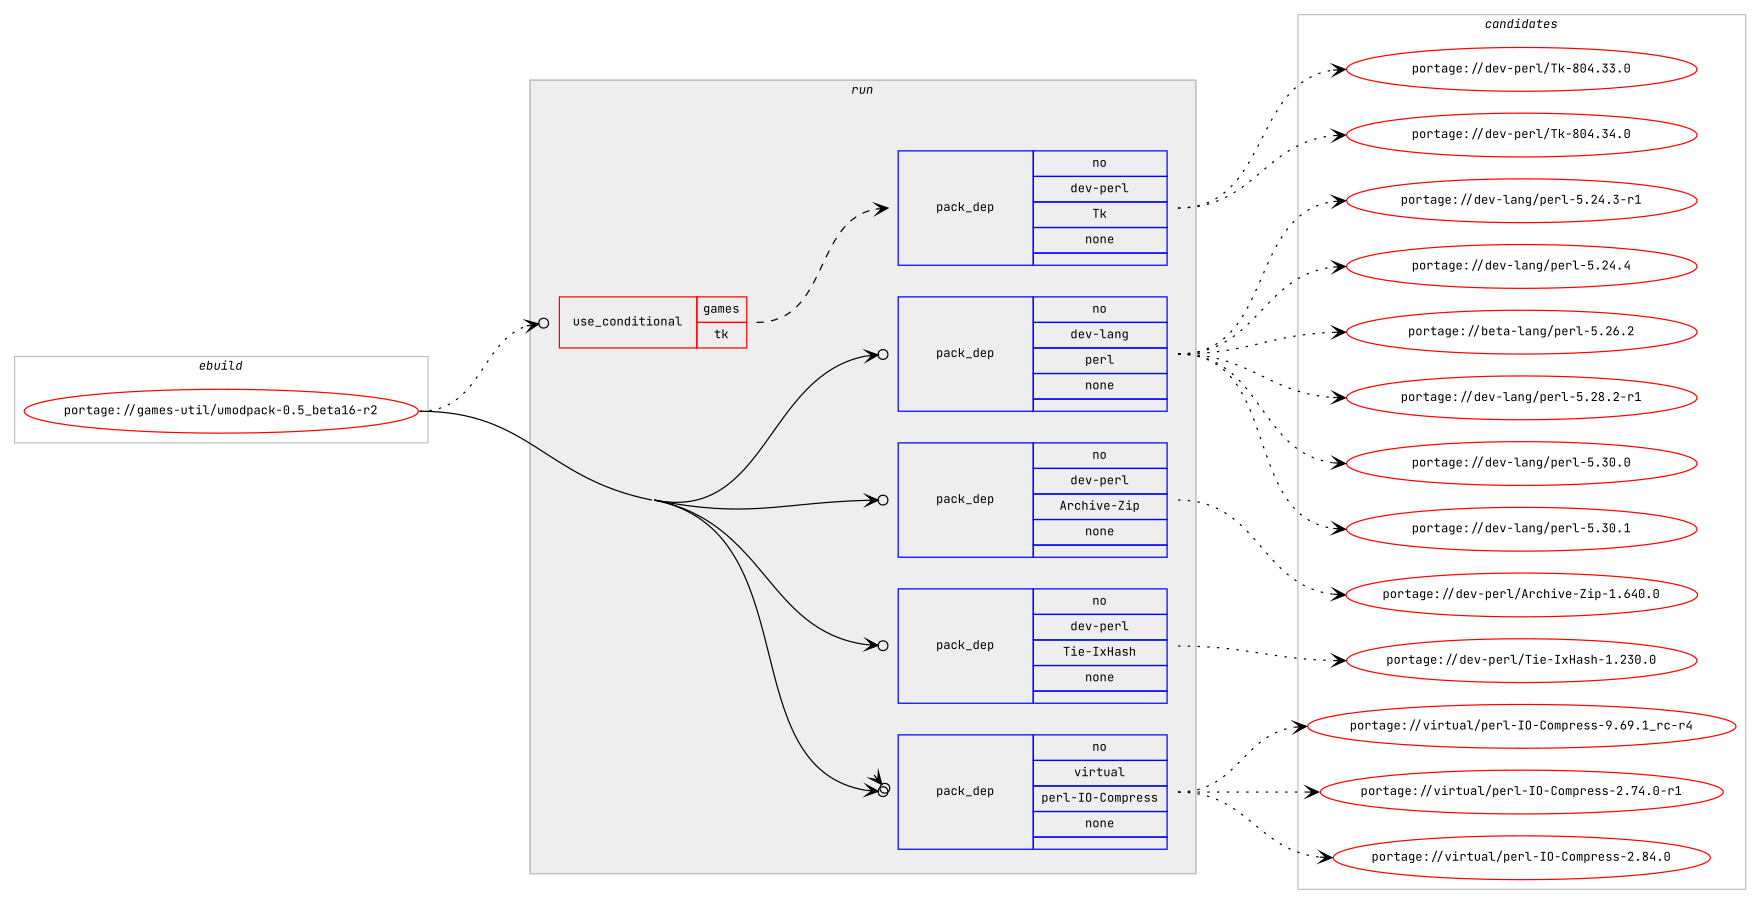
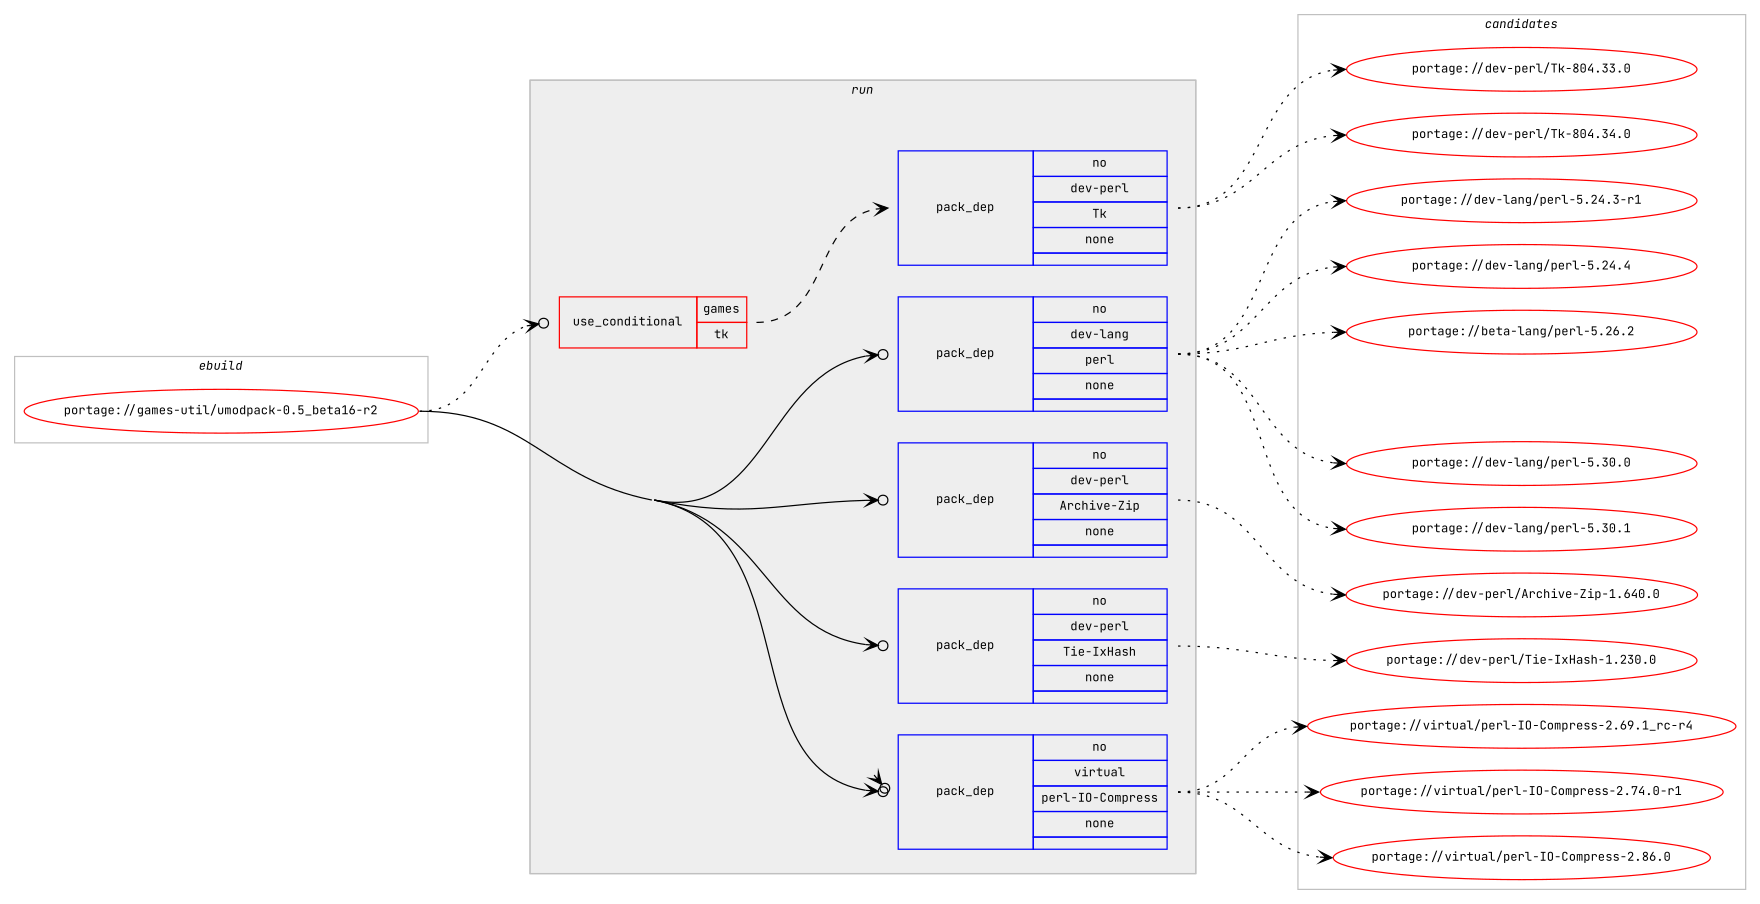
(1522, 398) -> none
(1522, 726) -> (1522, 726)
(1522, 858) -> (1522, 858)
